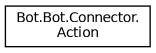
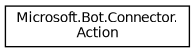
(78, 26) -> (97, 26)
